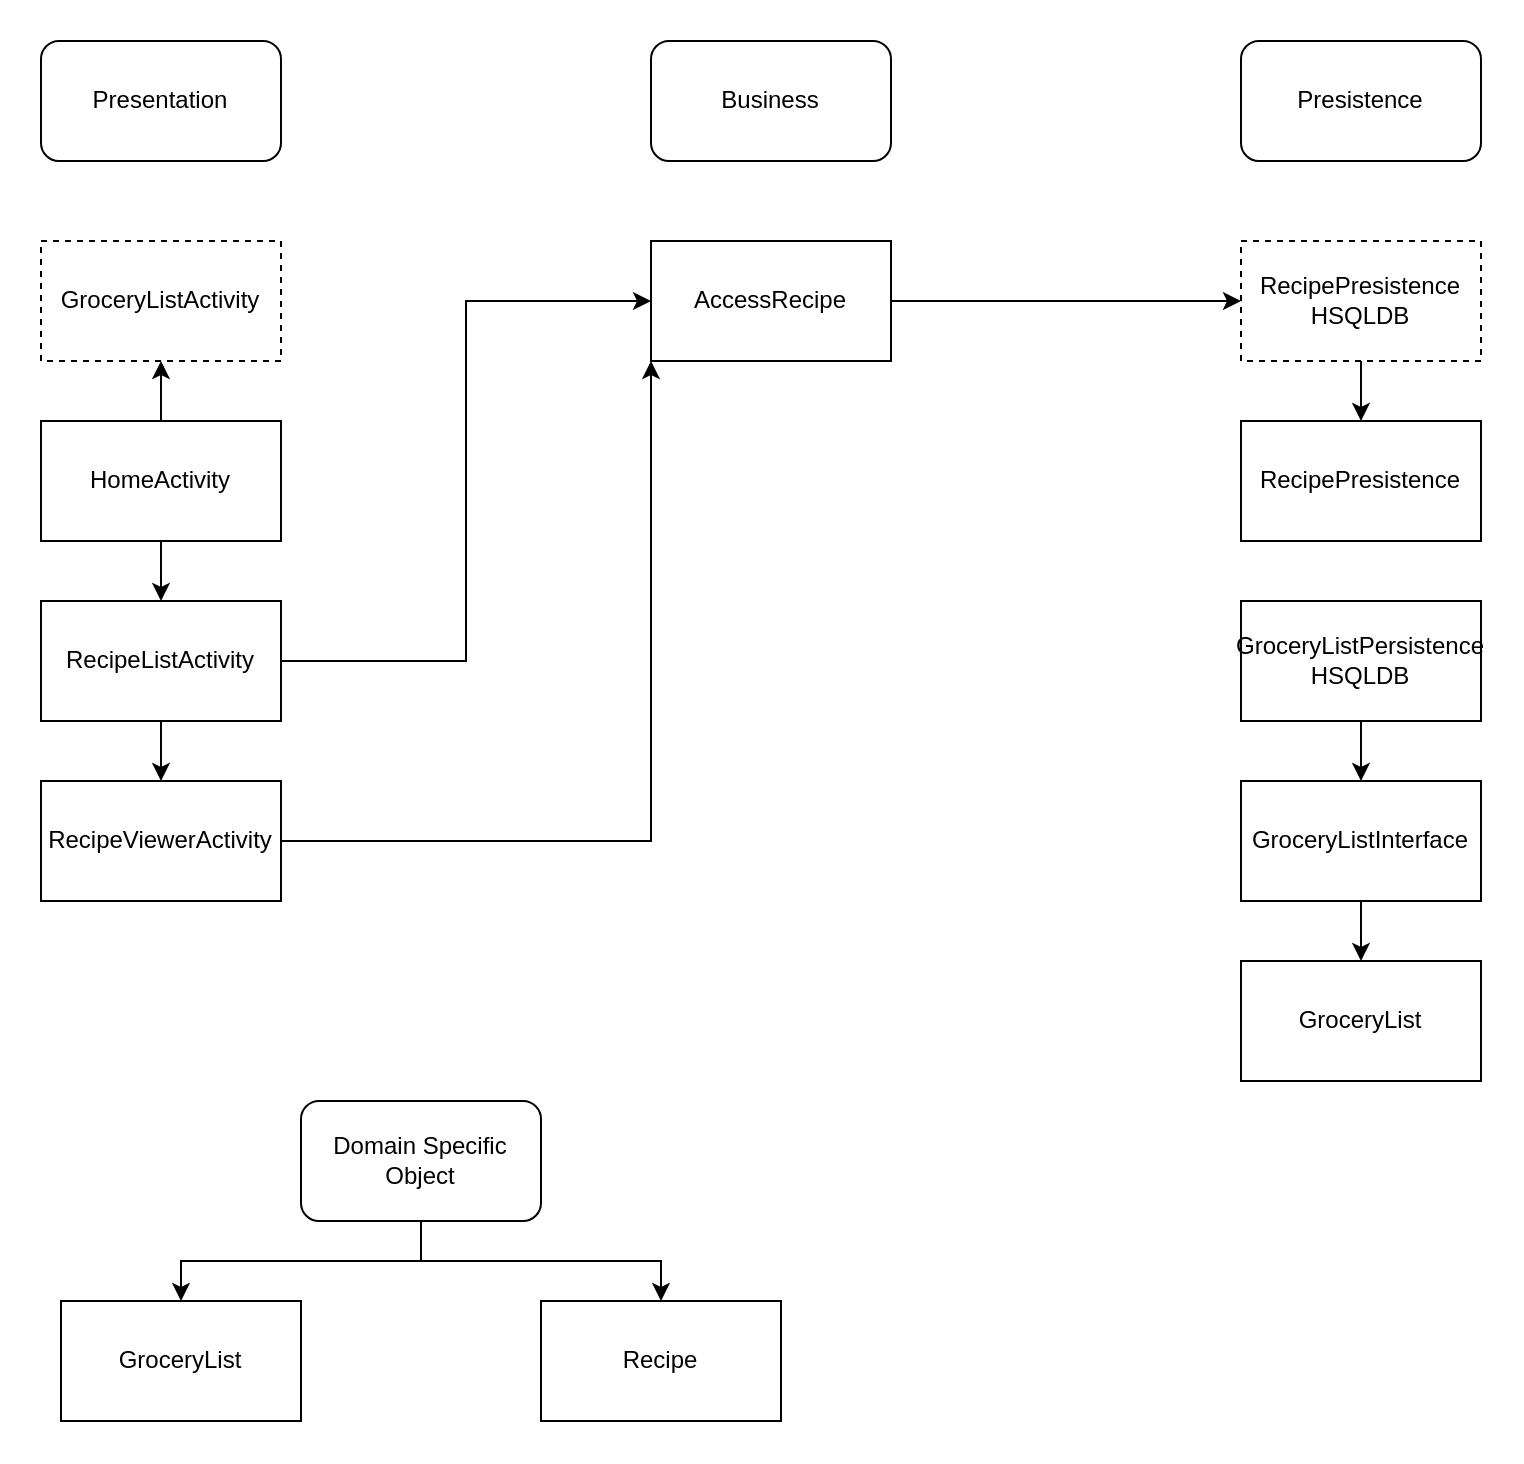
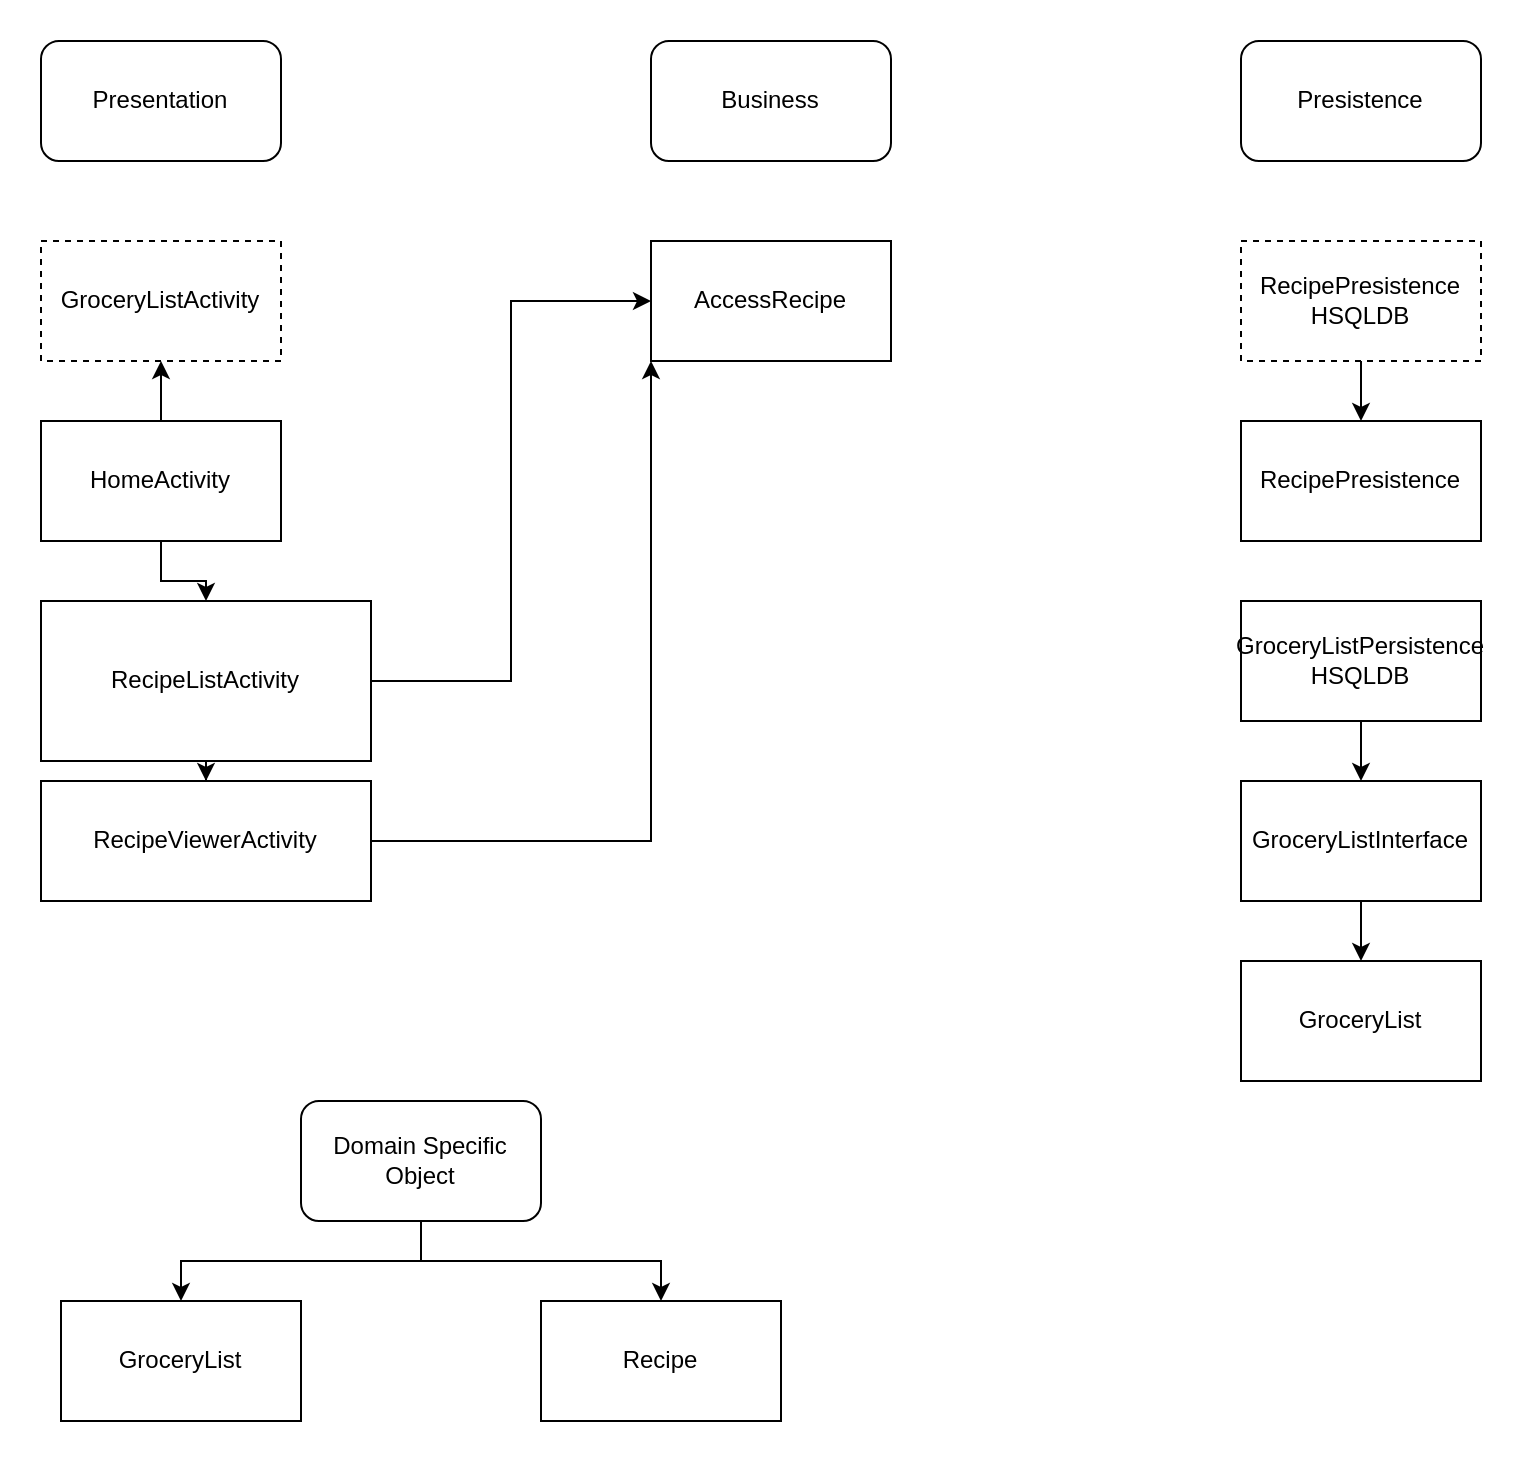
(1059, 301) -> none
(161, 661) -> (206, 681)
(161, 841) -> (206, 841)
